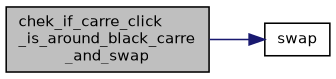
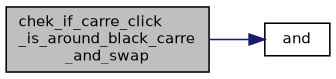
(297, 39) -> (297, 39)
